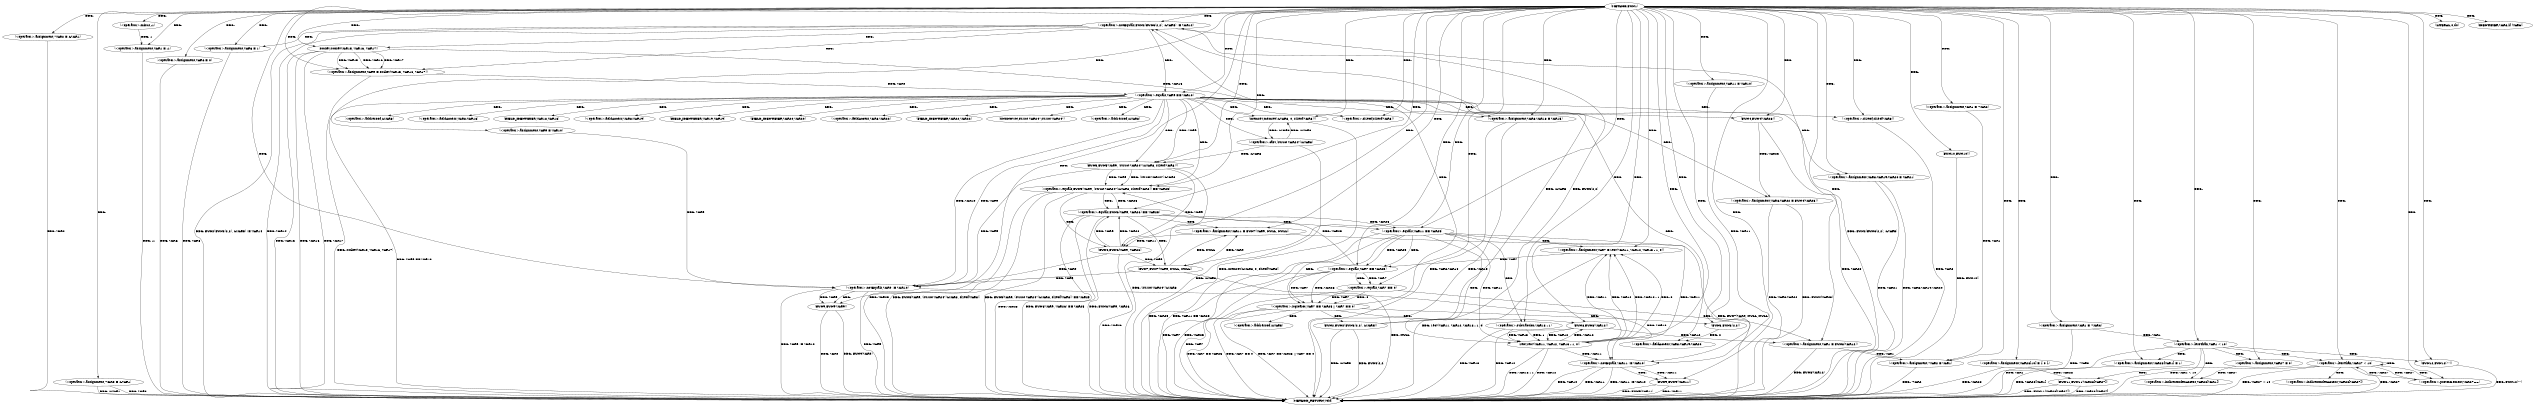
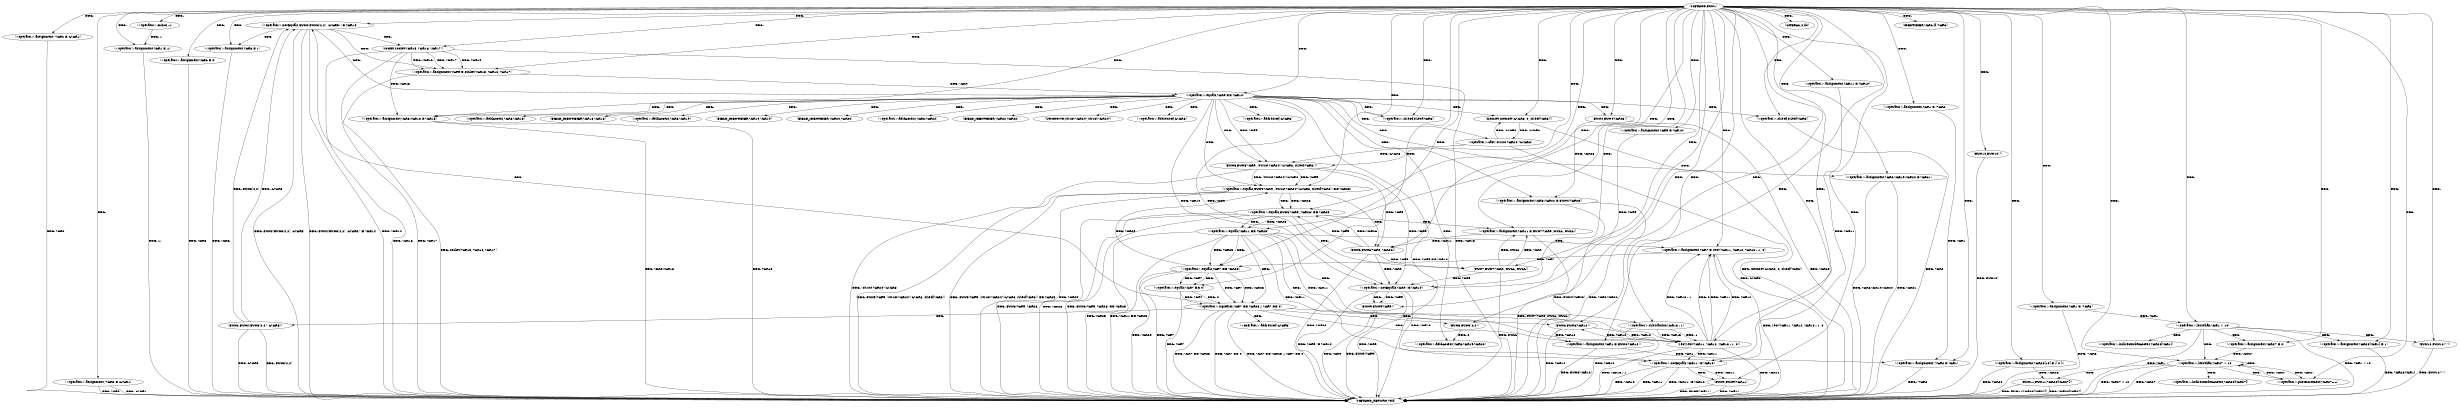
(1605, 309) -> (1414, 331)
(2219, 371) -> (2231, 354)
